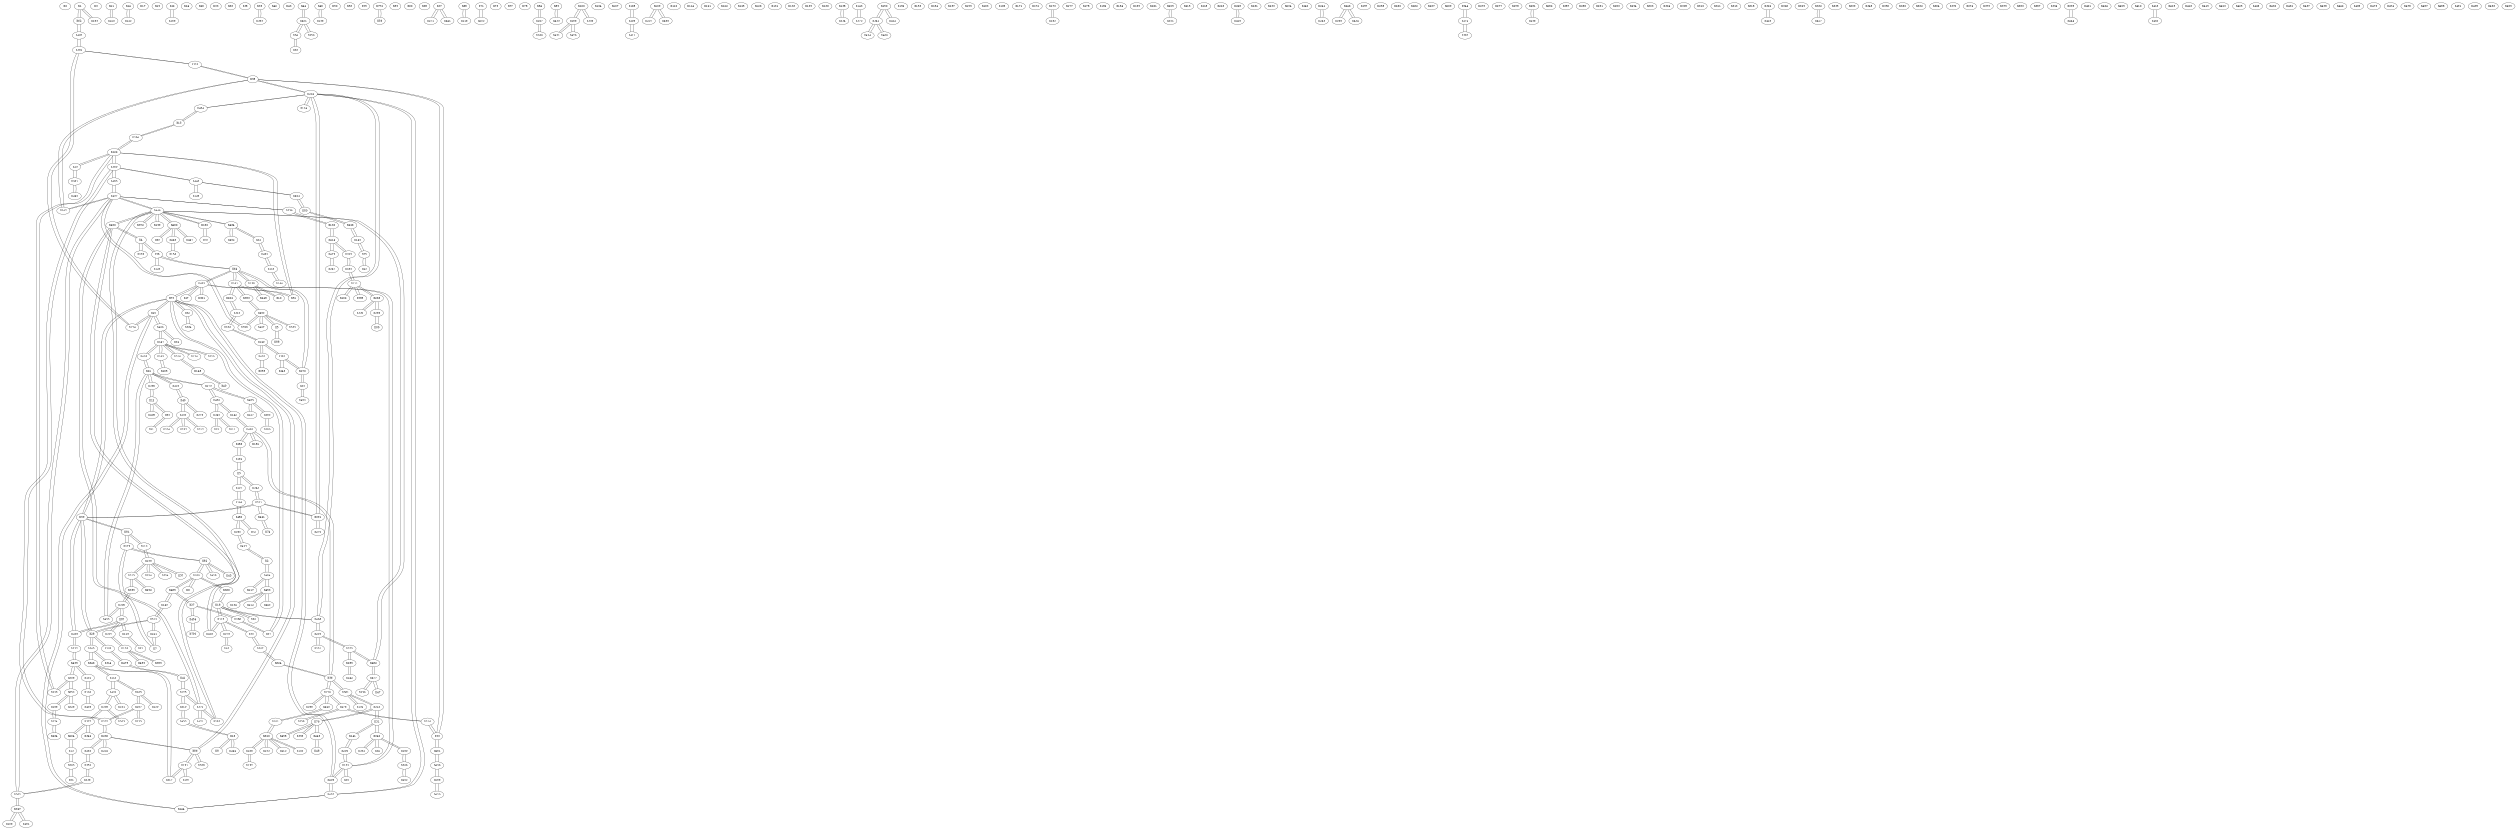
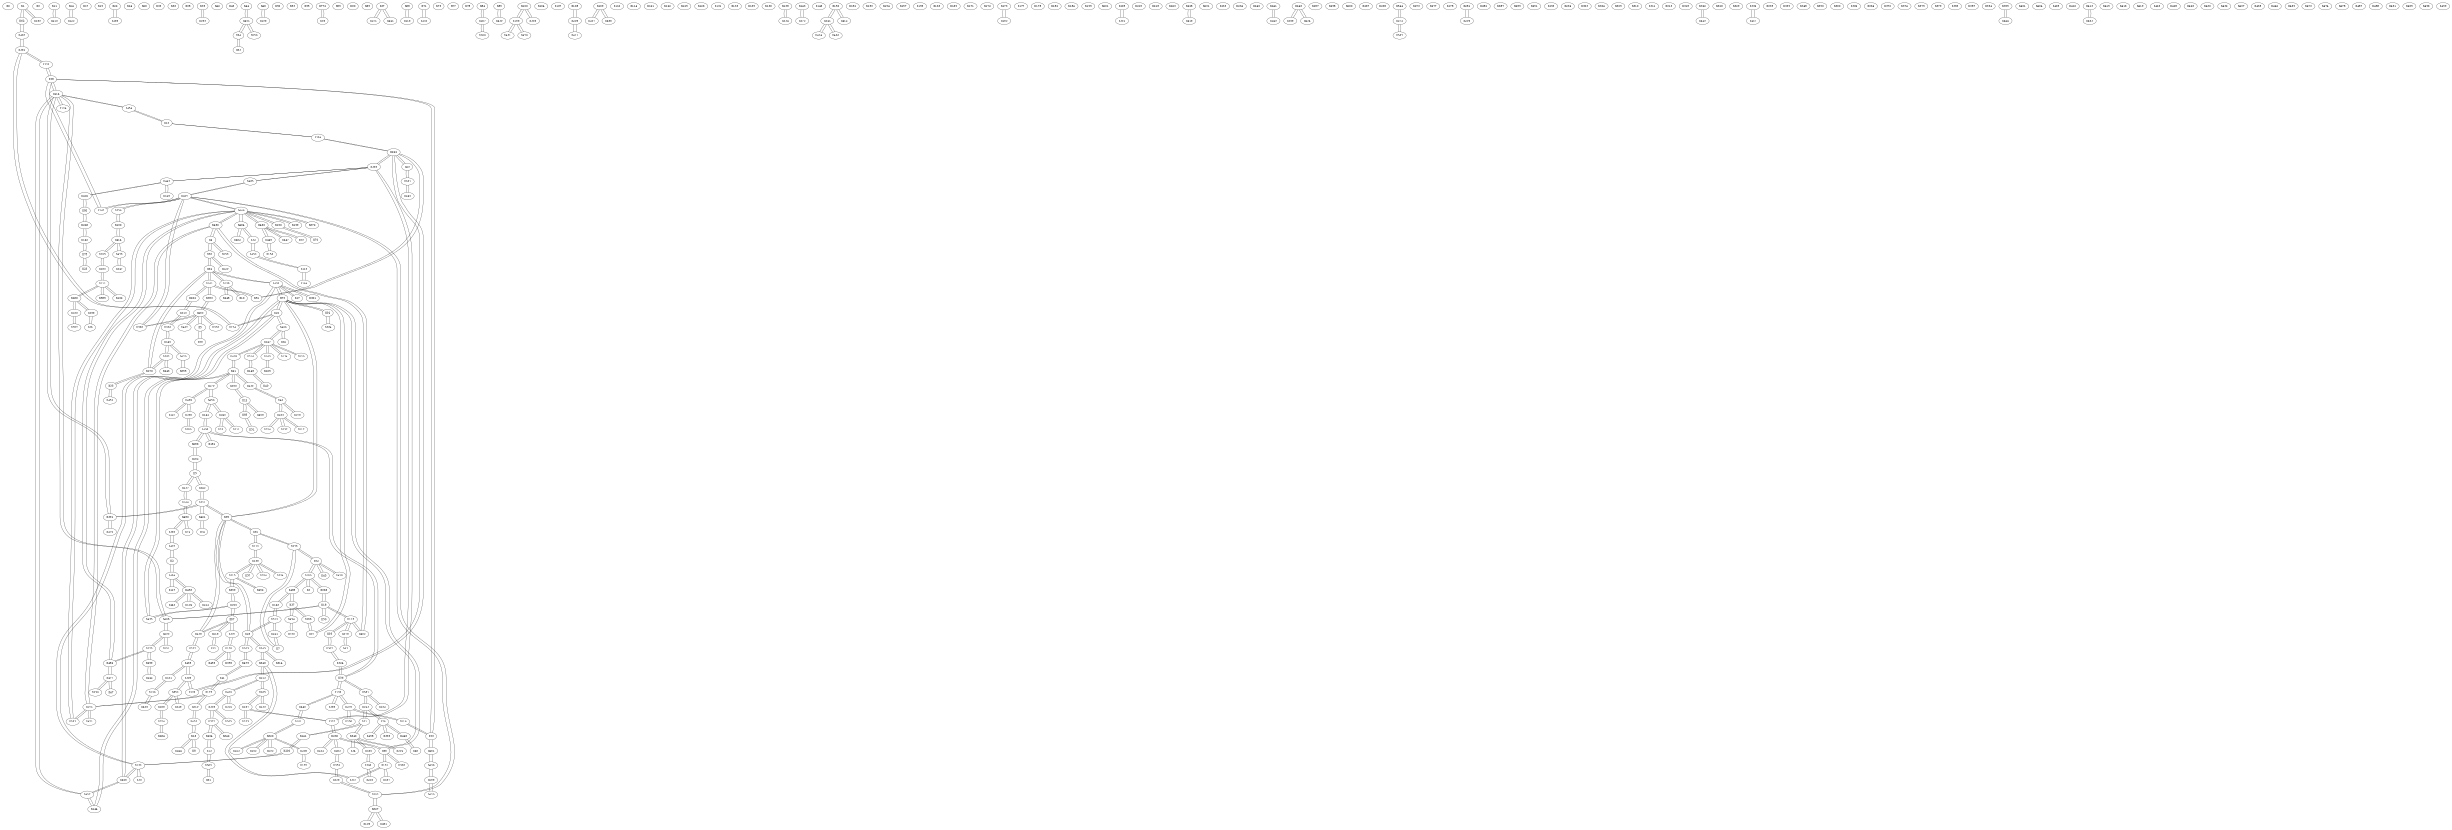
none -> (819, 6)
(1414, 6) -> none
none -> (74, 327)
